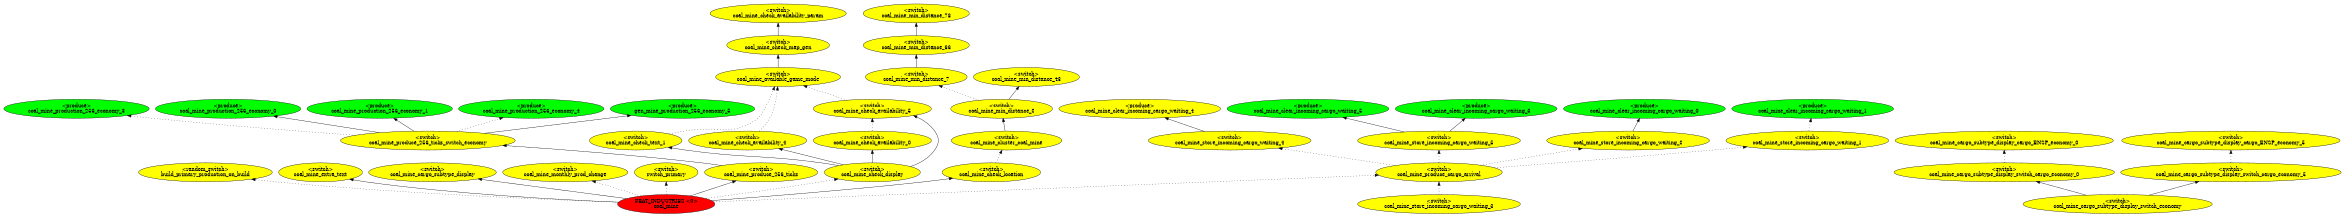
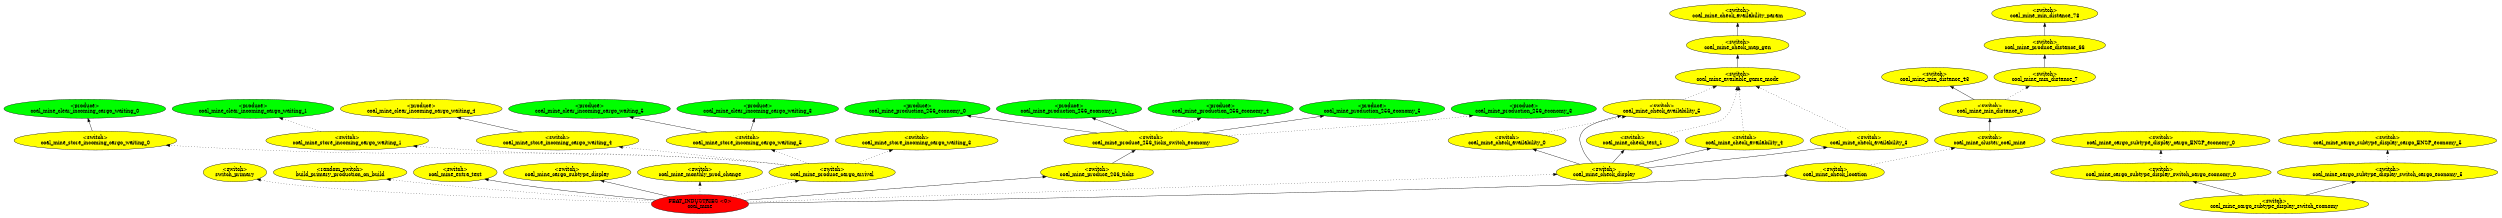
(916, 45) -> (2045, 45)
(683, 109) -> (1372, 109)
none -> (1869, 141)
(761, 172) -> (1097, 172)
(1439, 190) -> (872, 157)
